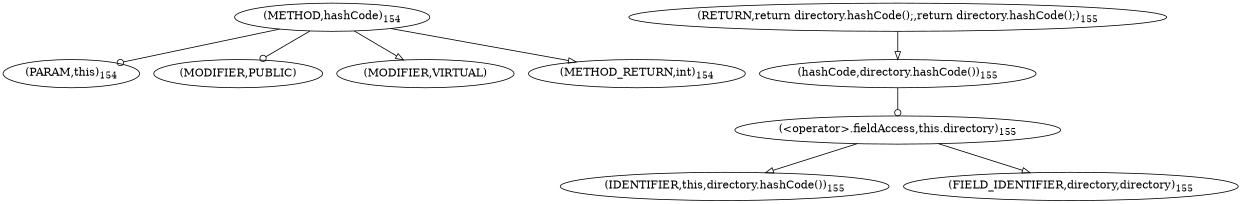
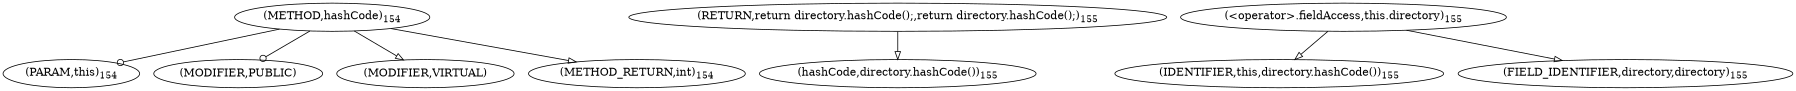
(898, 99) -> none
